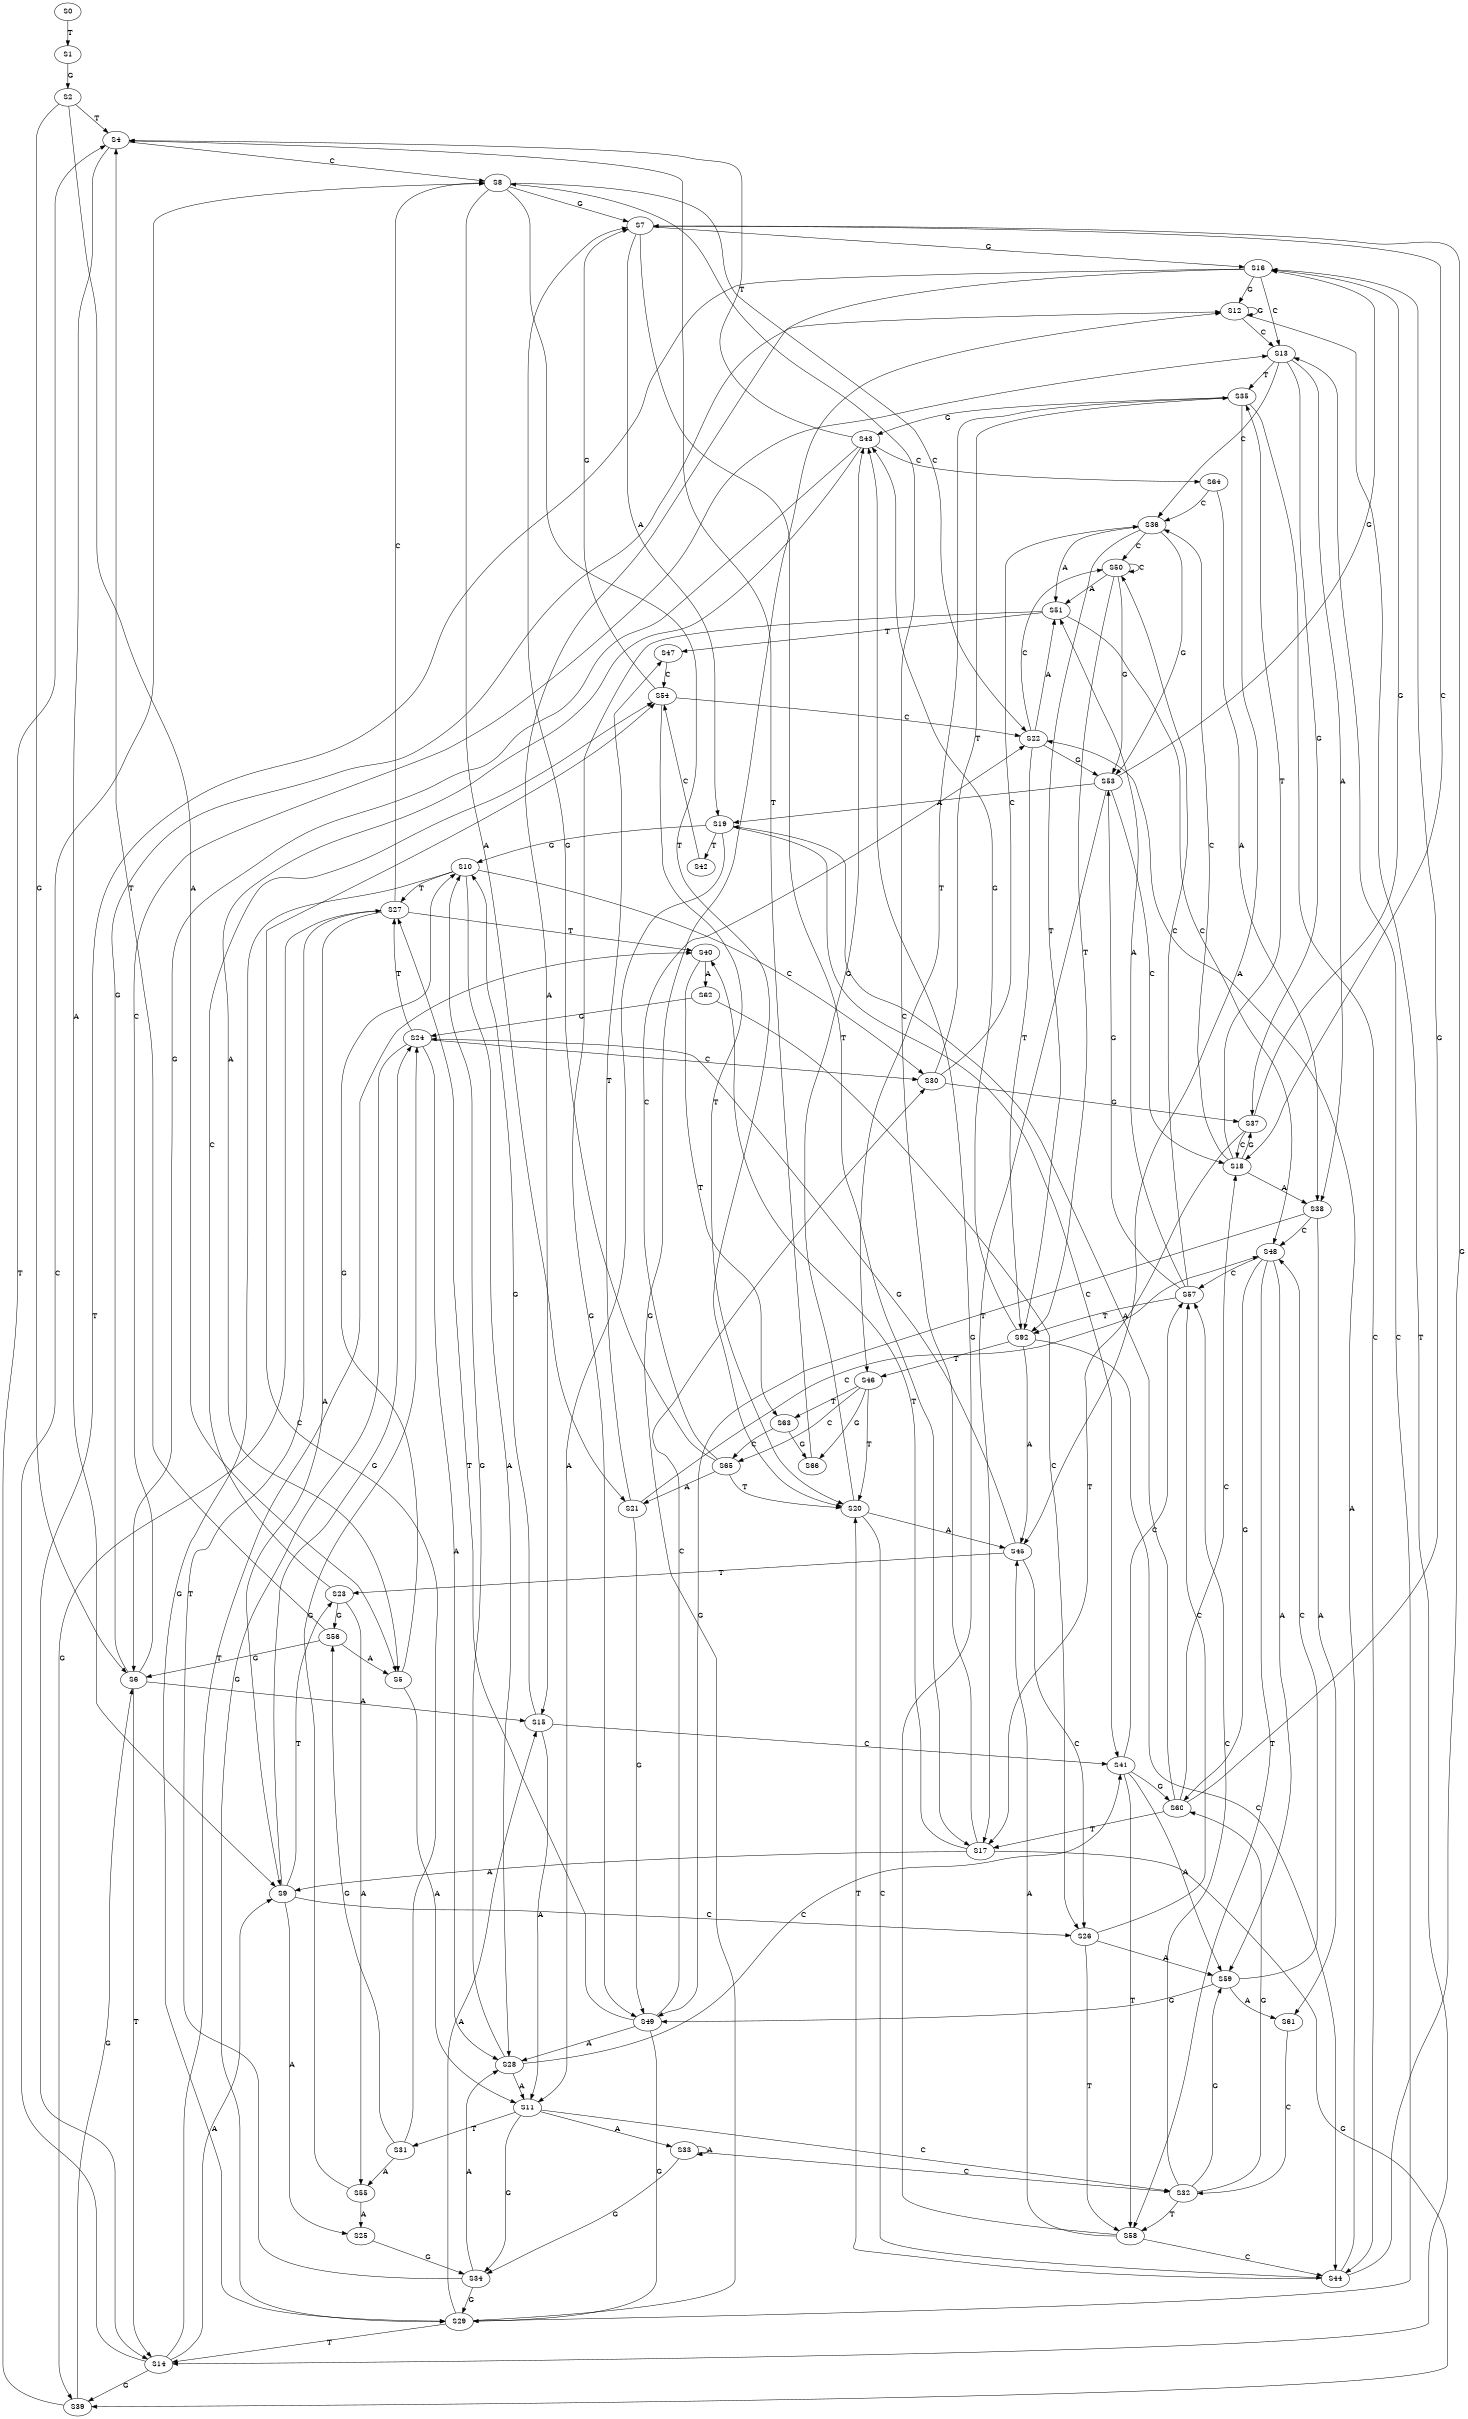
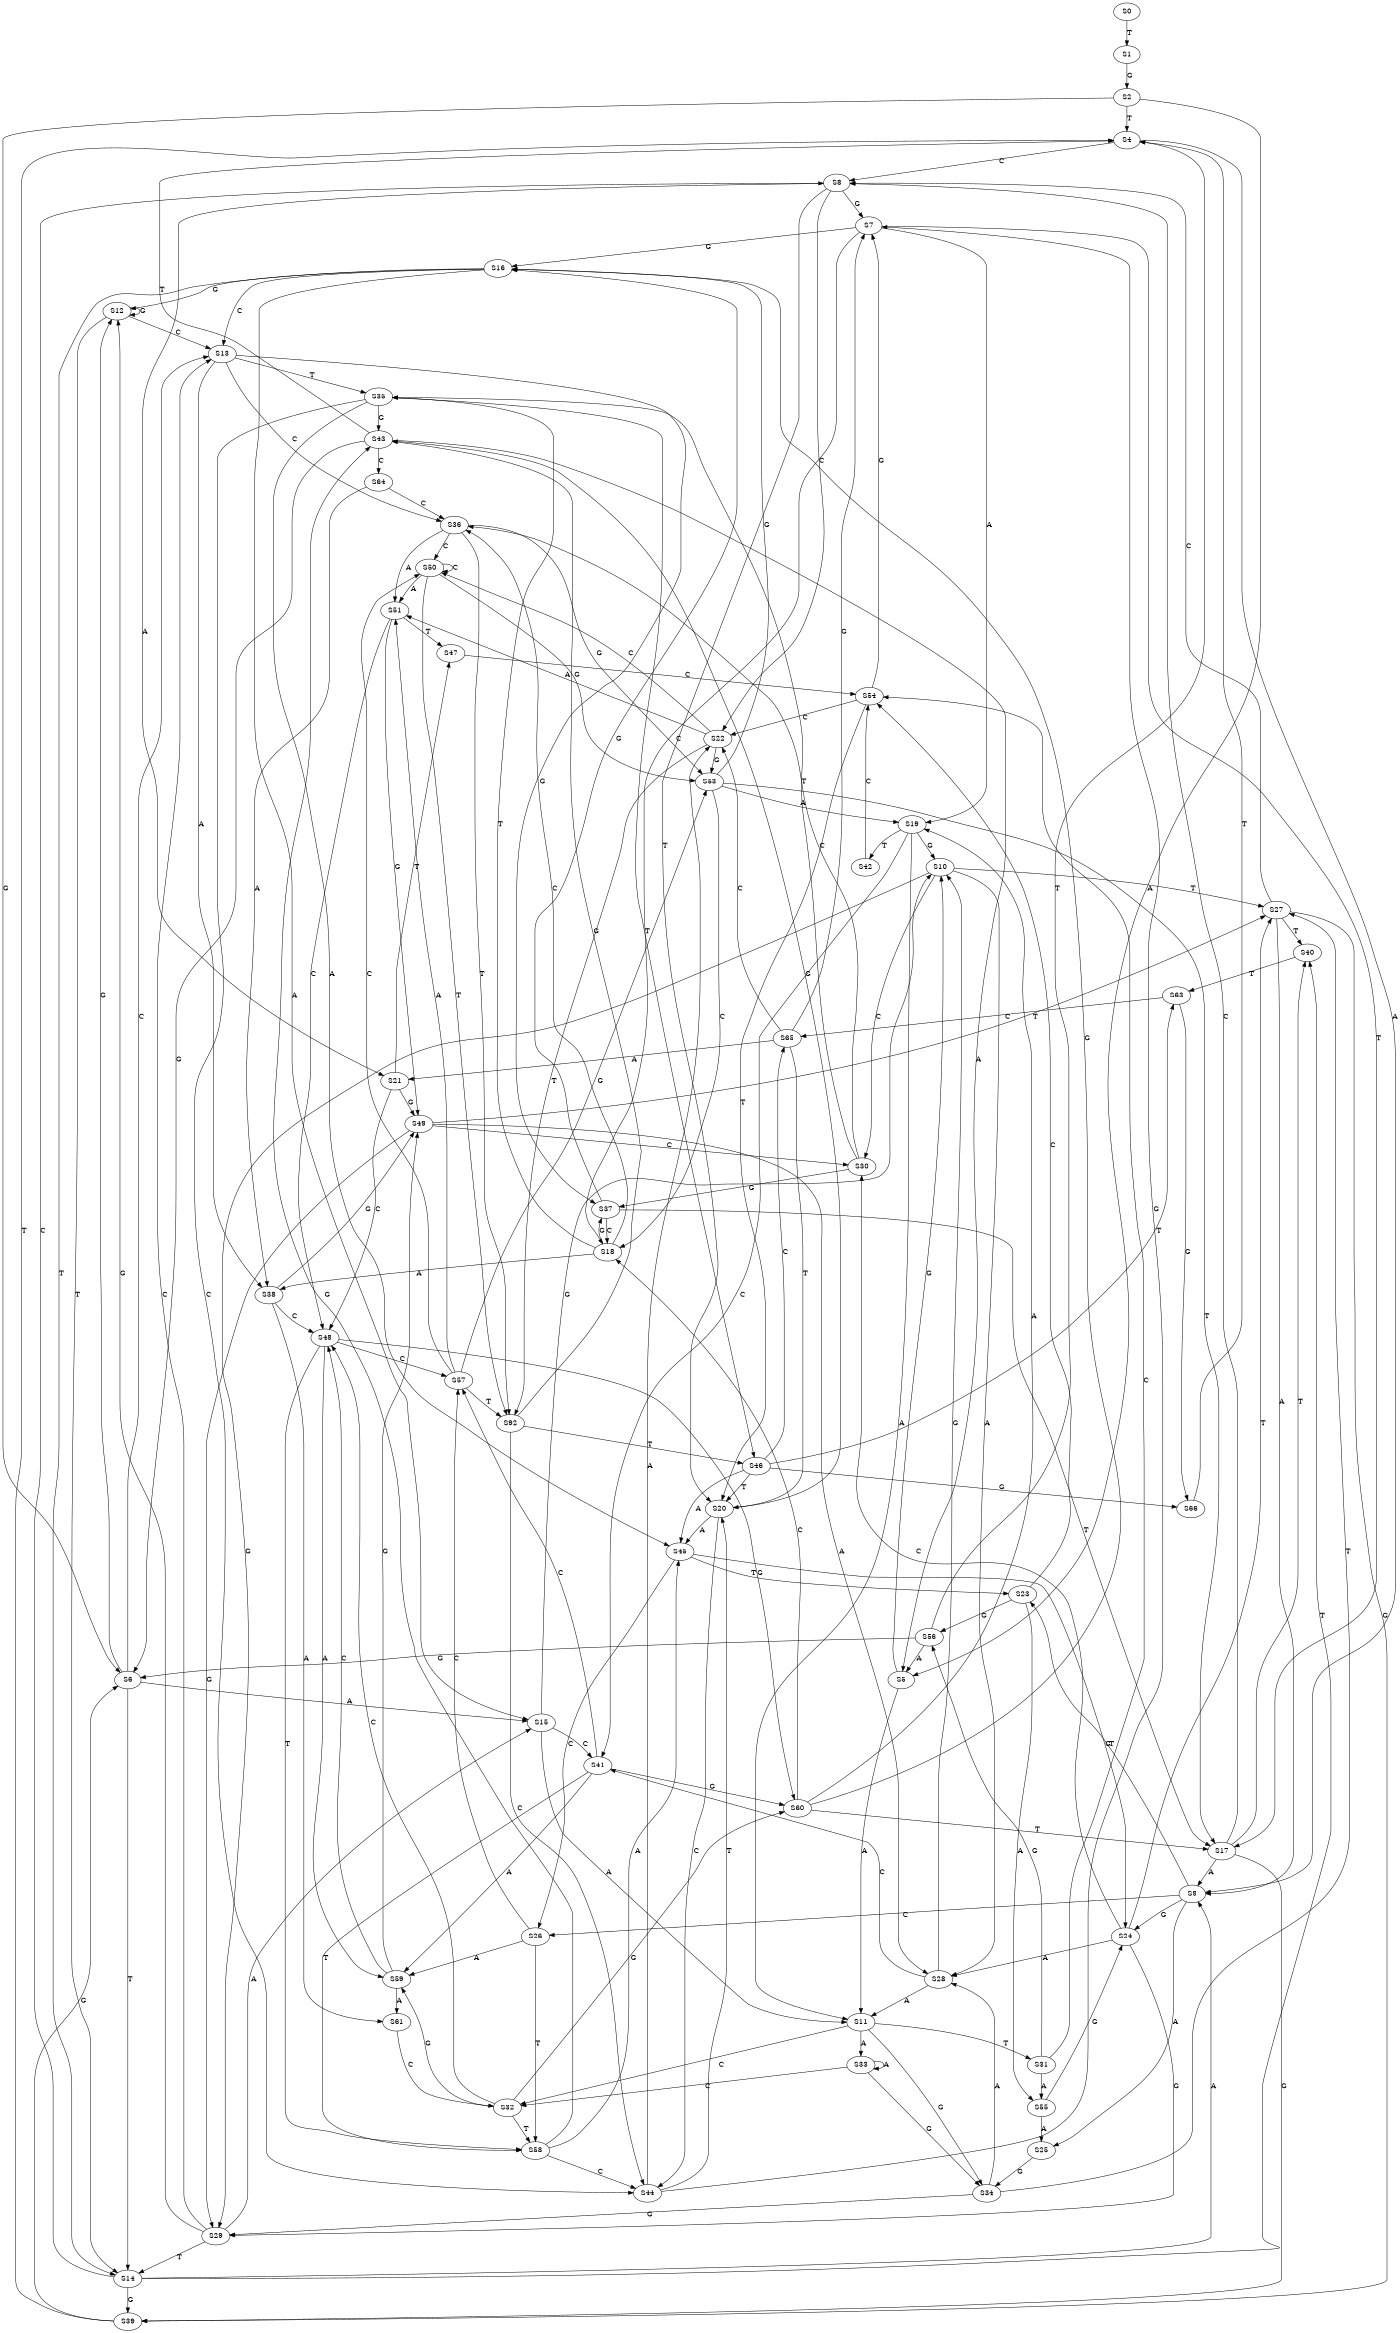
(706, 996) -> none
(1027, 1443) -> (700, 1496)
(1225, 1753) -> (373, 1742)
